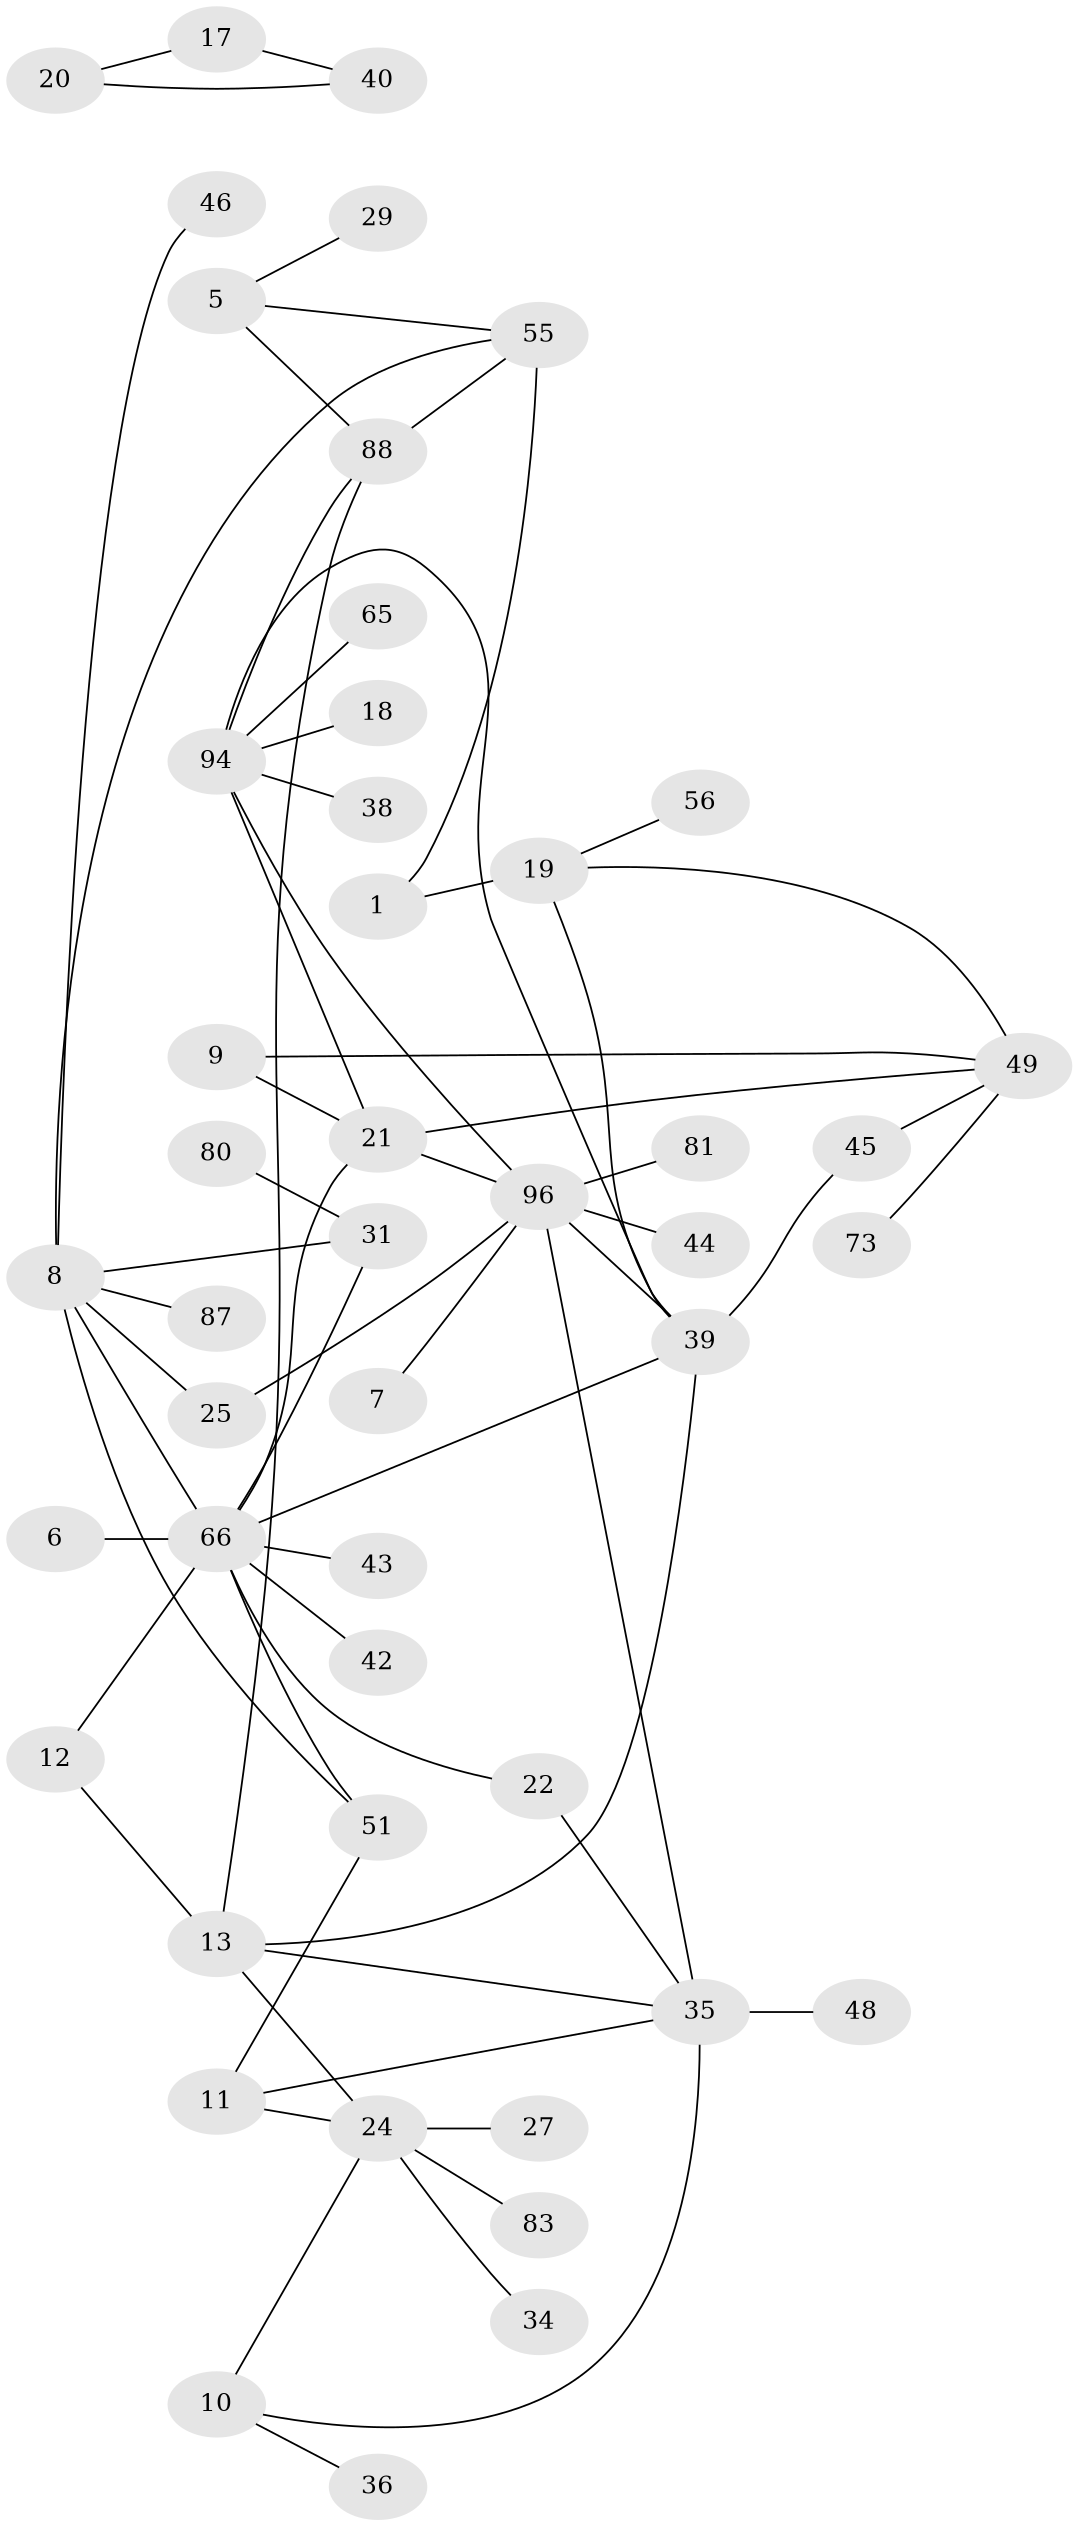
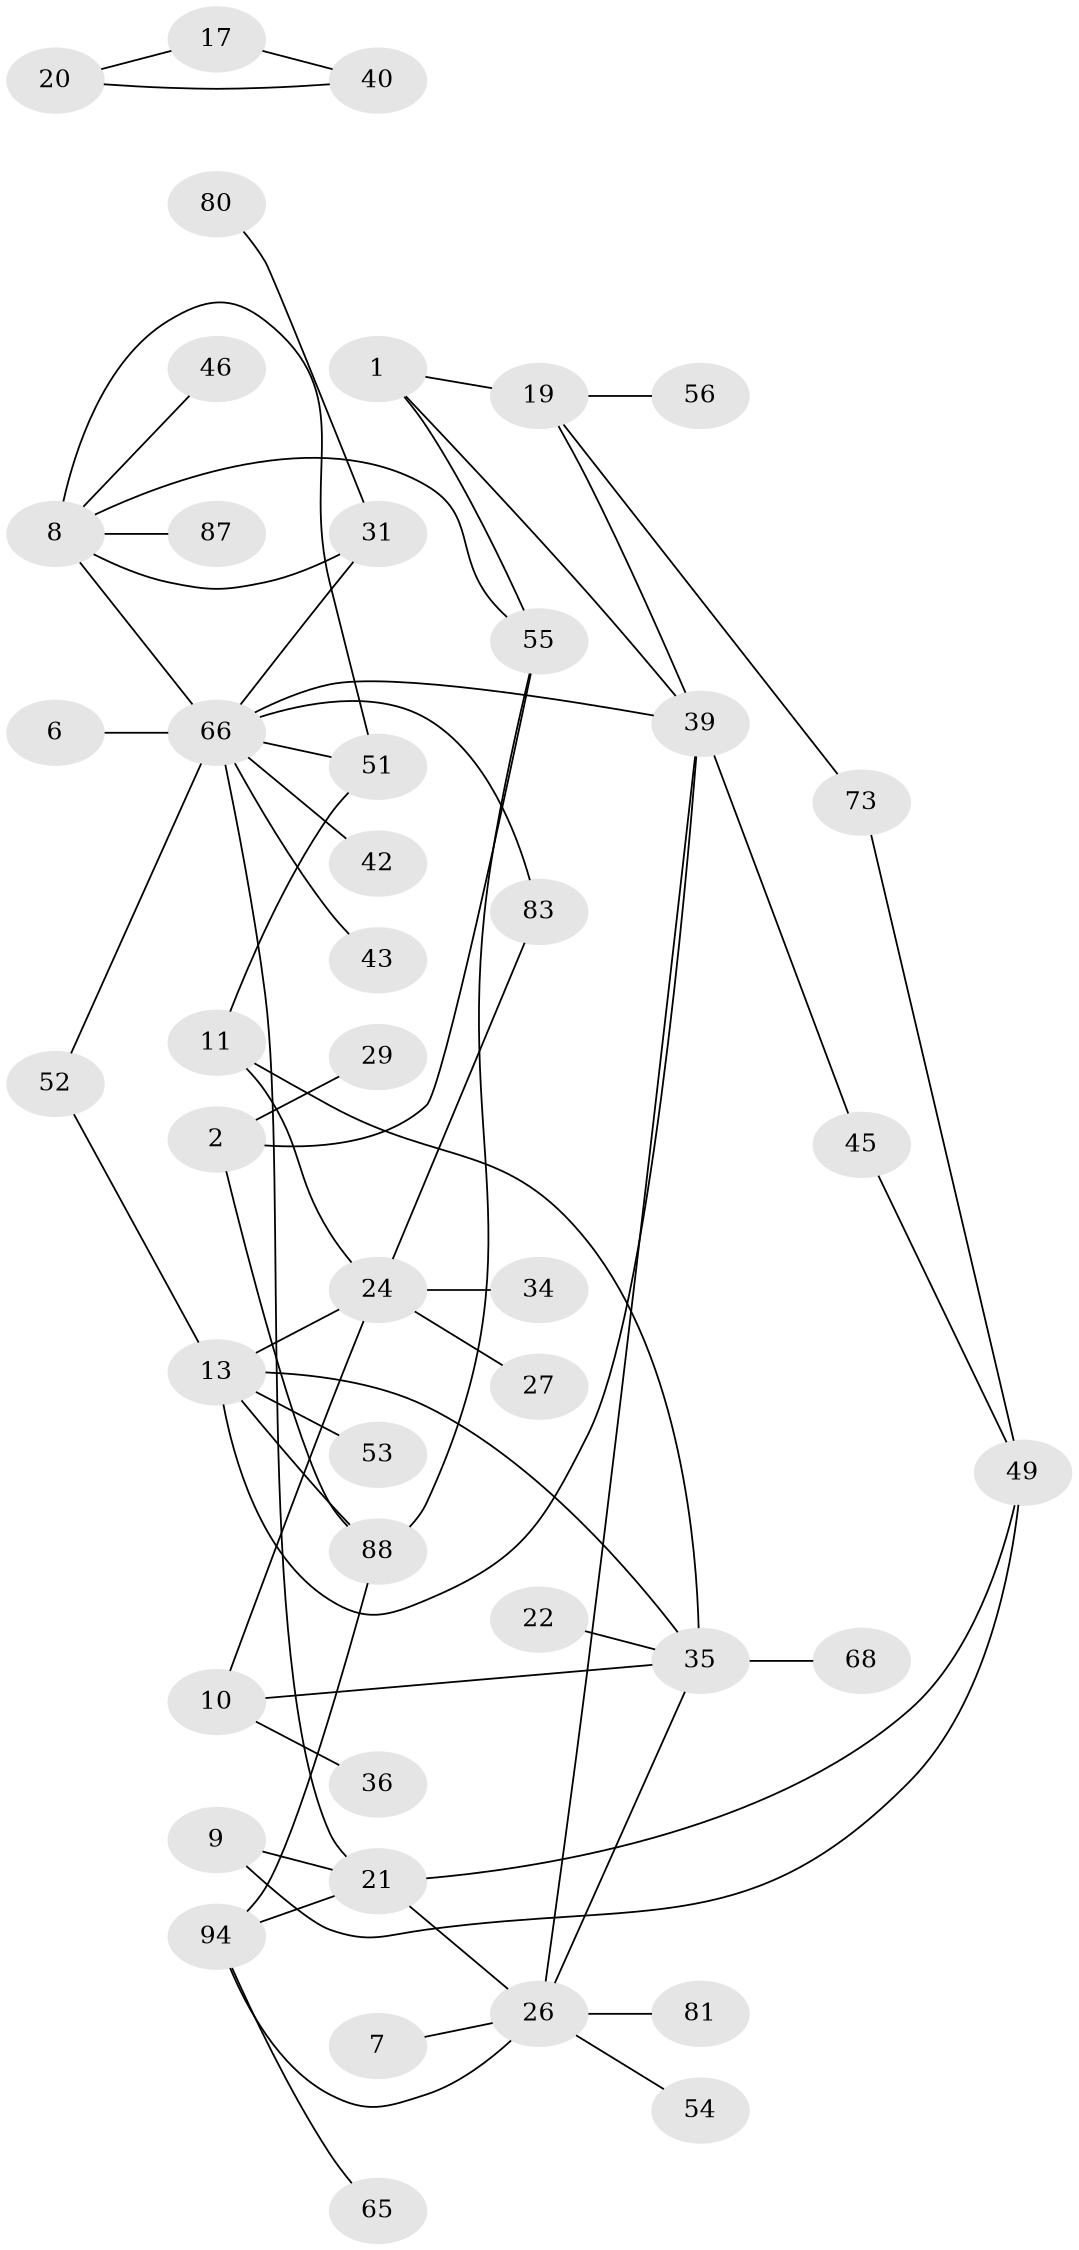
(217, 301) -> (217, 1140)
(378, 713) -> none
(480, 802) -> (543, 544)
(378, 810) -> none
(824, 893) -> (701, 599)
(539, 1197) -> (539, 2014)
(701, 1245) -> (701, 2111)
(217, 1415) -> none
none -> (378, 1455)
(331, 1712) -> (437, 726)
(56, 1759) -> (56, 1084)
(862, 2012) -> (862, 1661)
